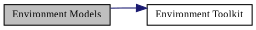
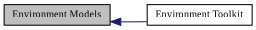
(123, 8) -> (134, 22)
